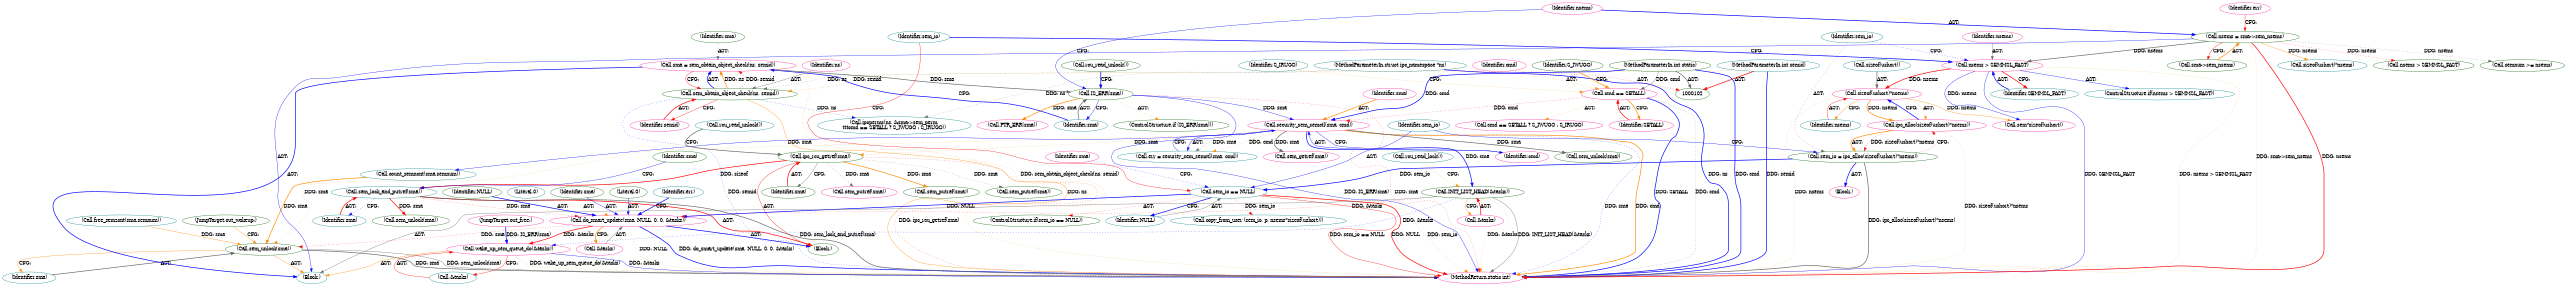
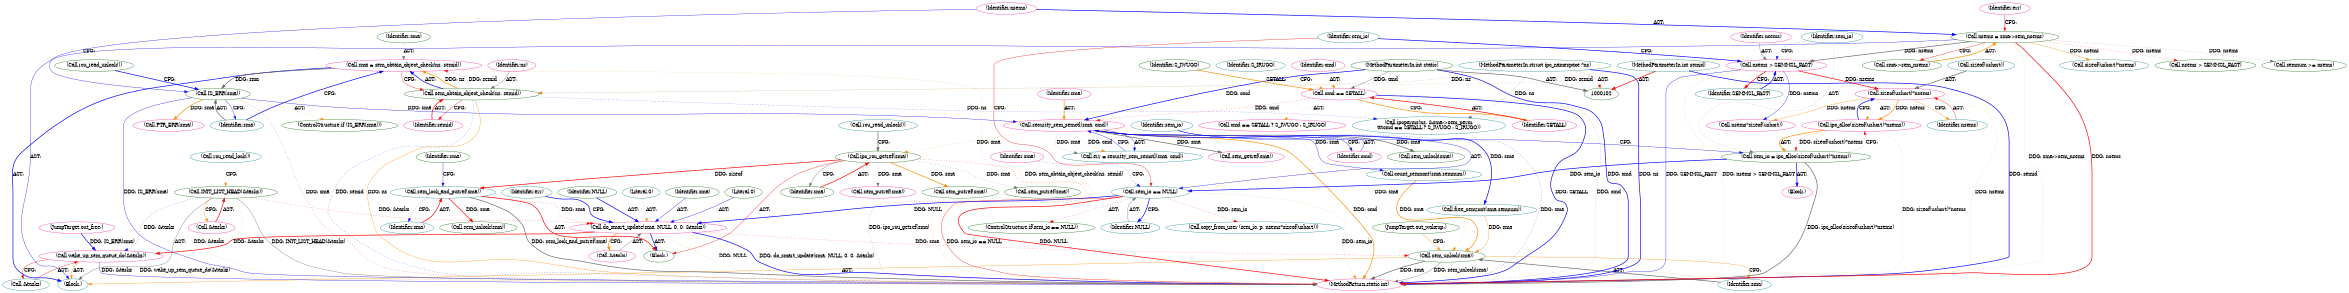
(1603, 80) -> (1277, 80)
(2159, 94) -> none
(2034, 125) -> (1751, 125)
(1394, 148) -> (1318, 135)
